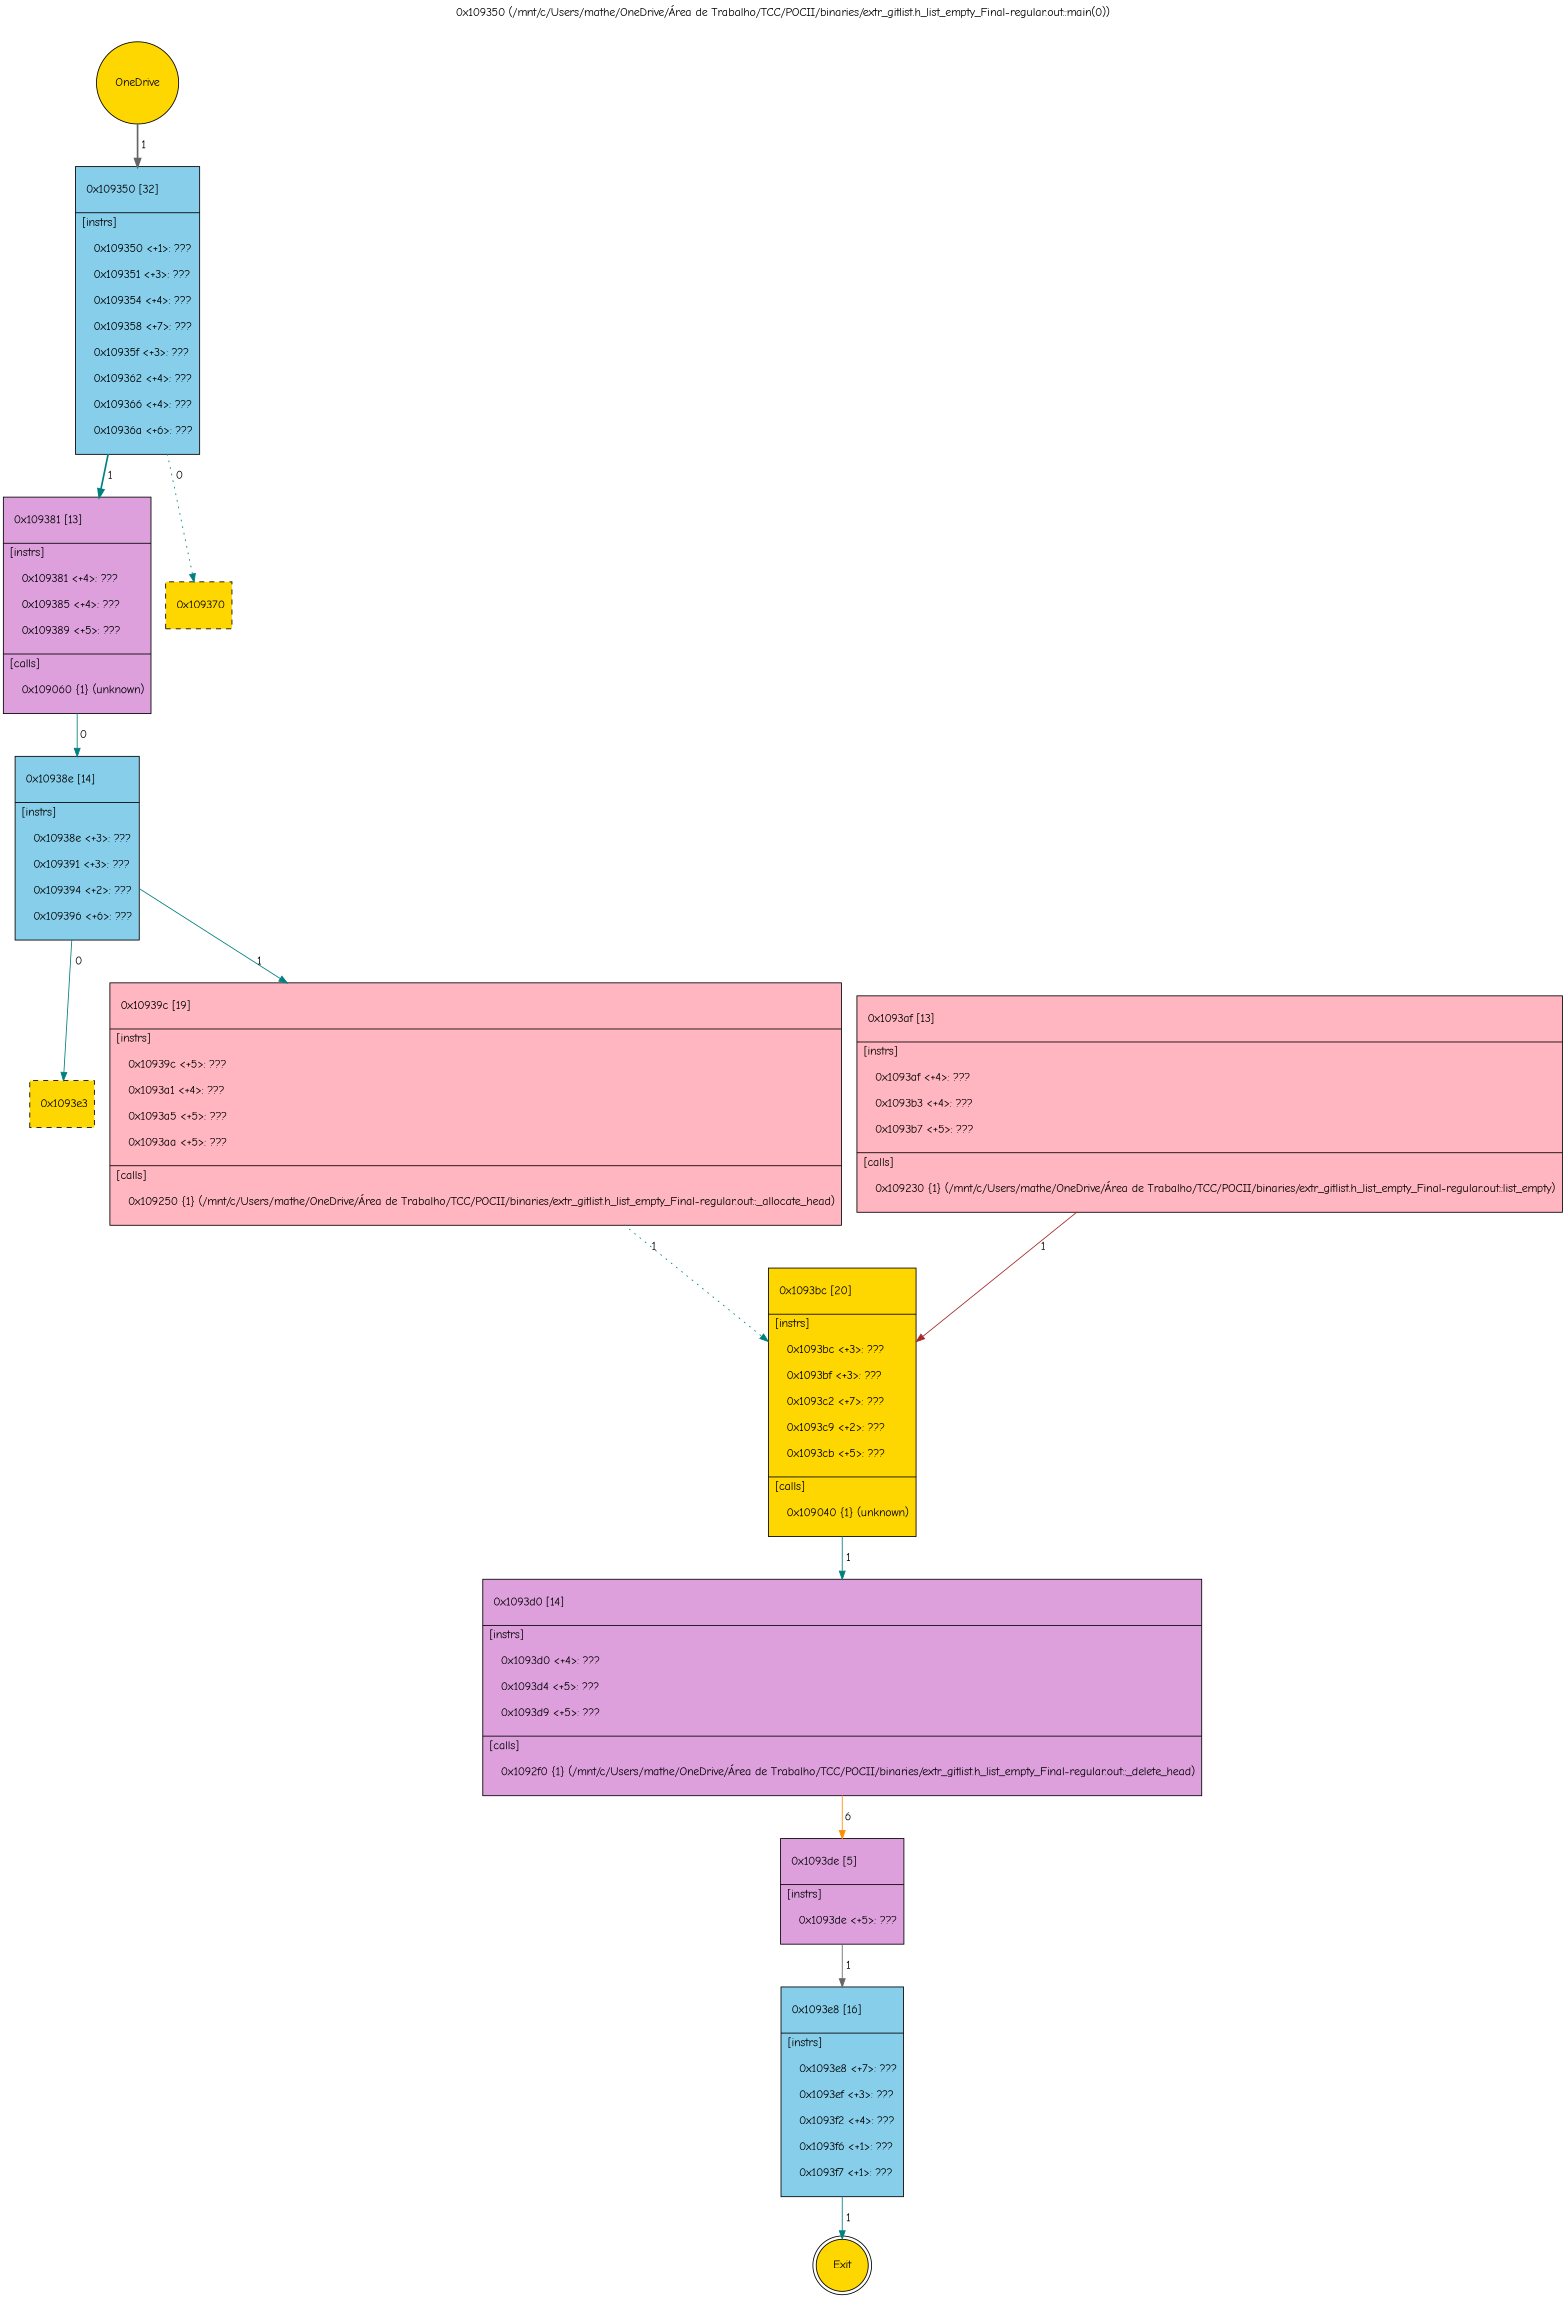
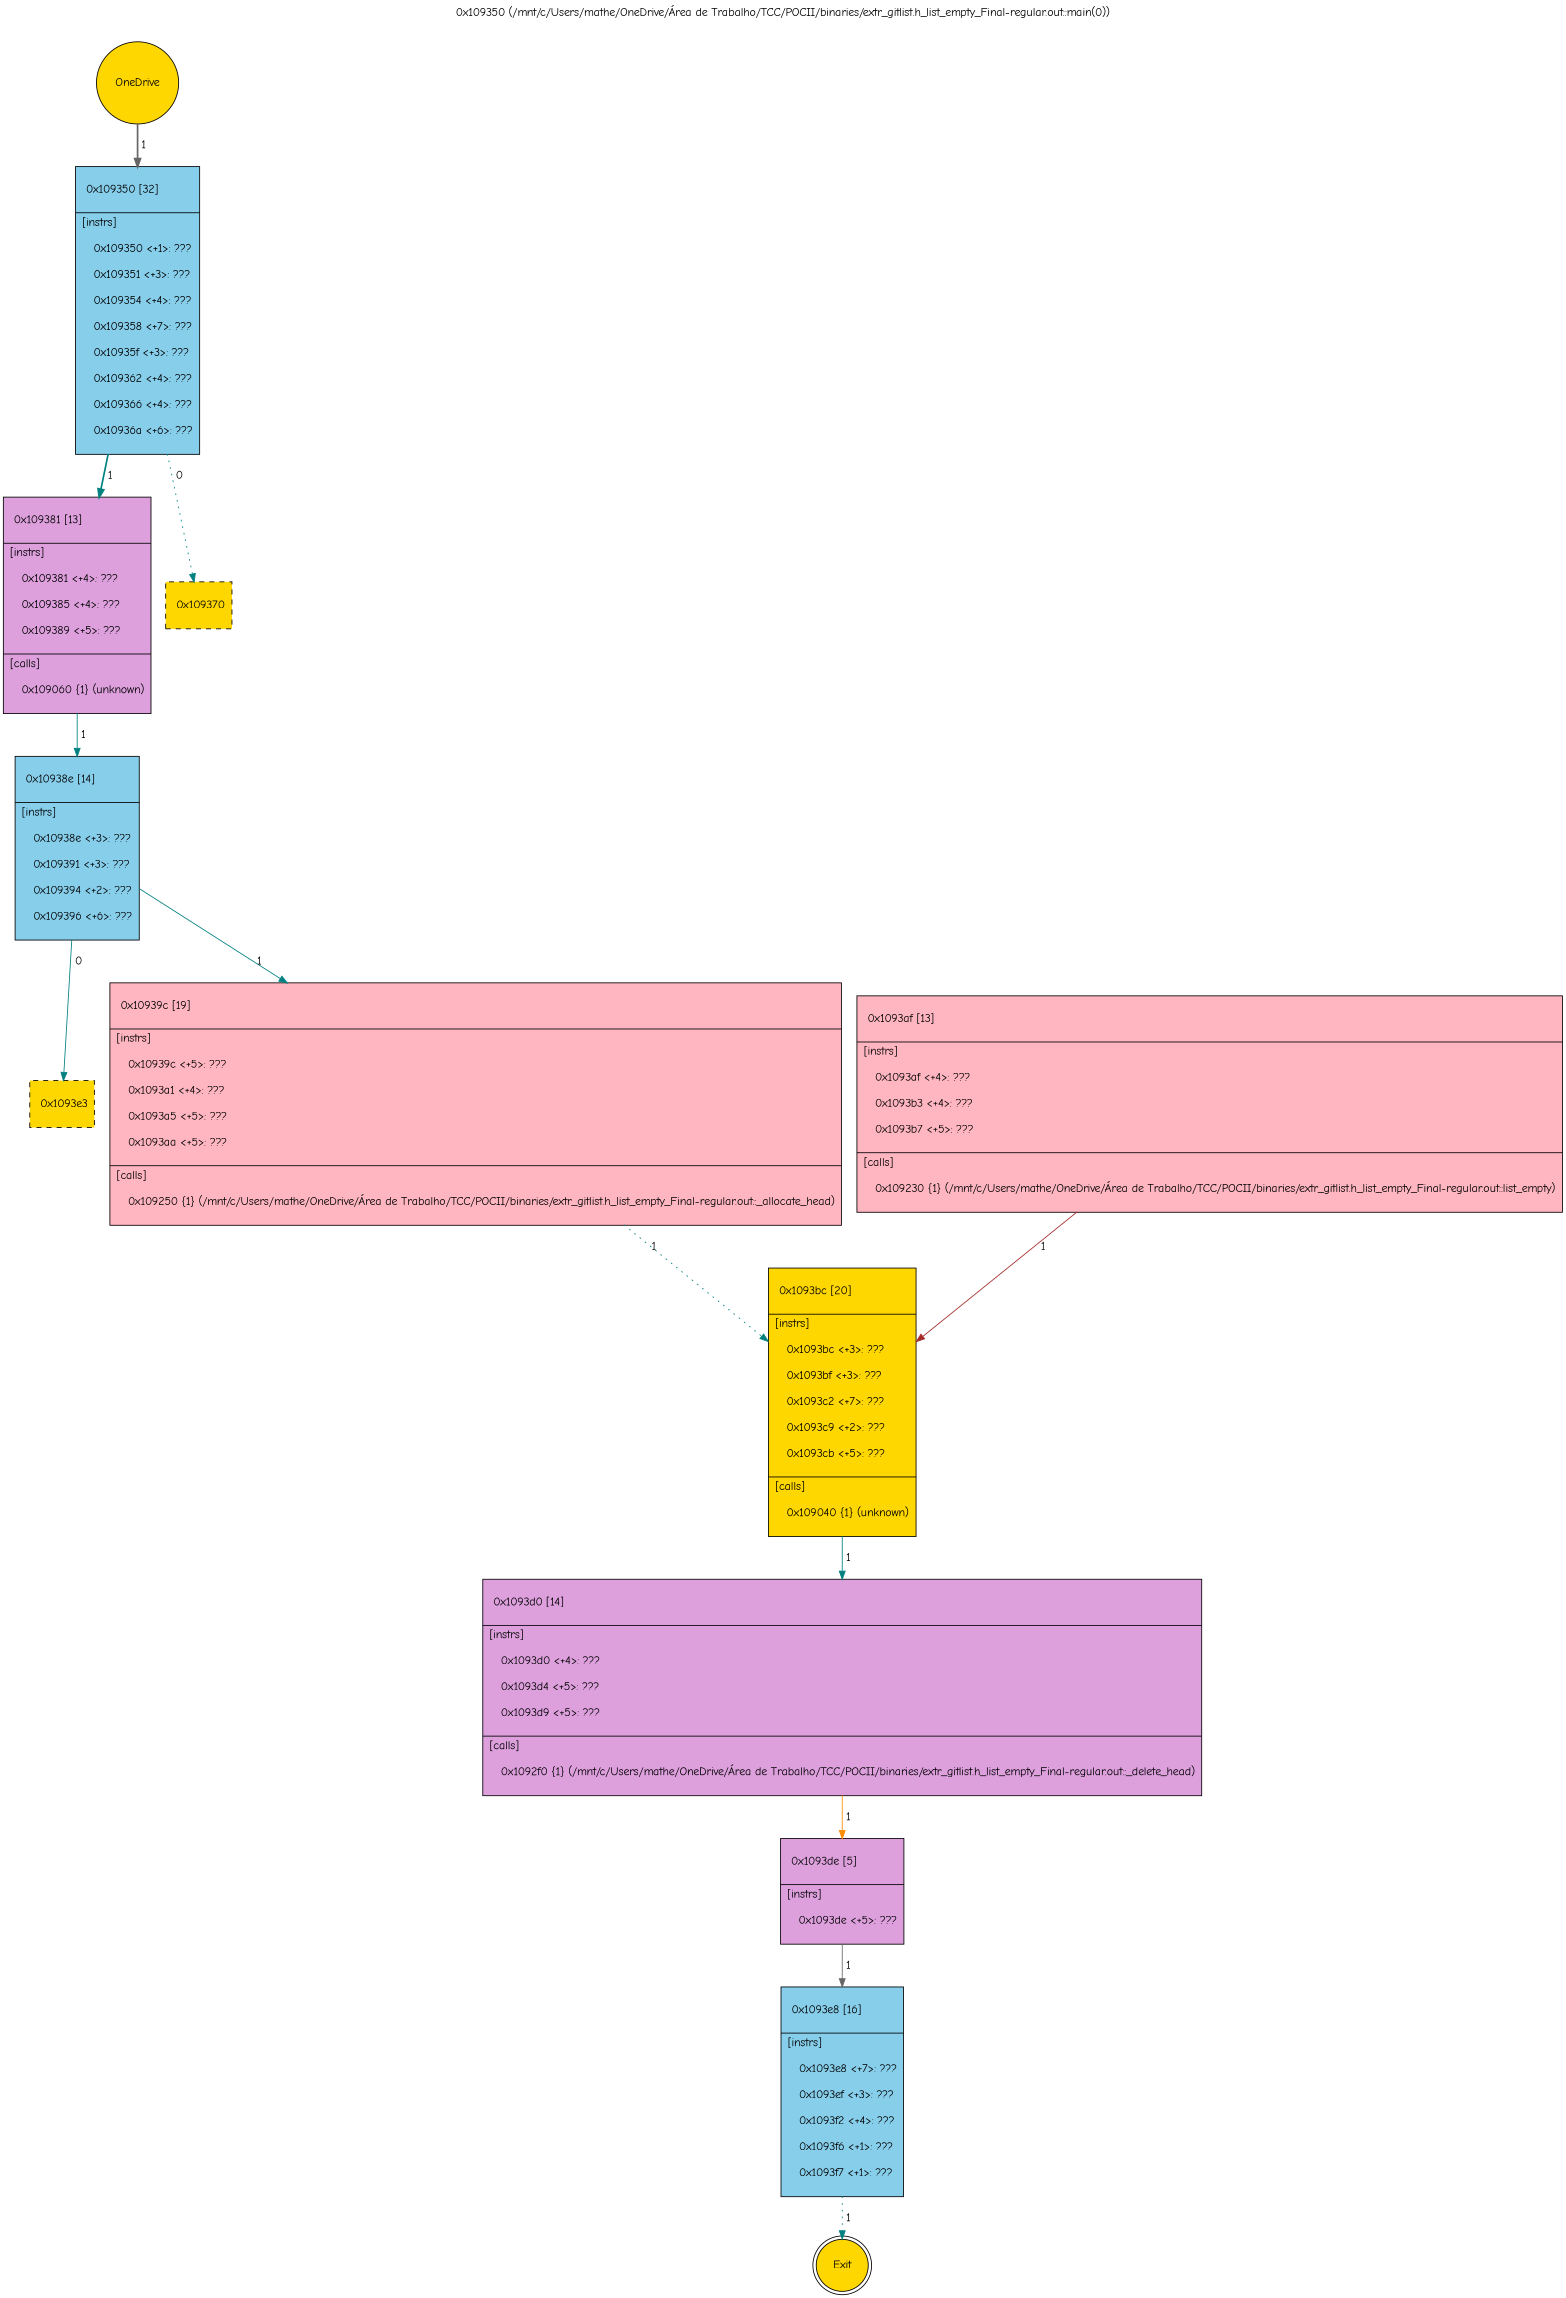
(81, 735) -> (81, 735)
(846, 1817) -> (846, 1817)
(842, 2213) -> (842, 2213)
